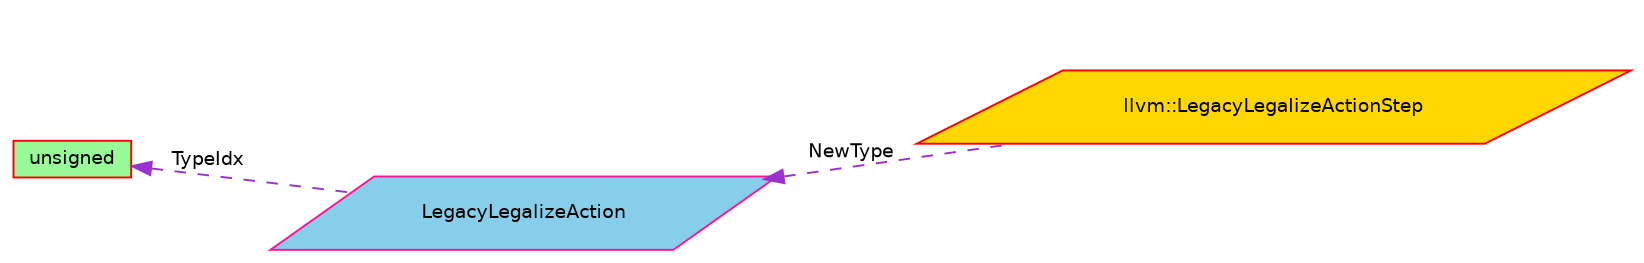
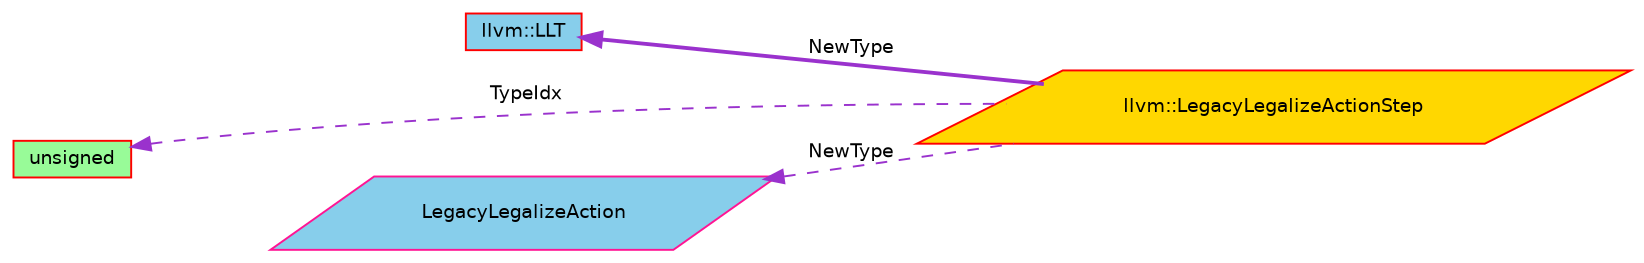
none -> (524, 32)
(254, 181) -> (578, 112)
